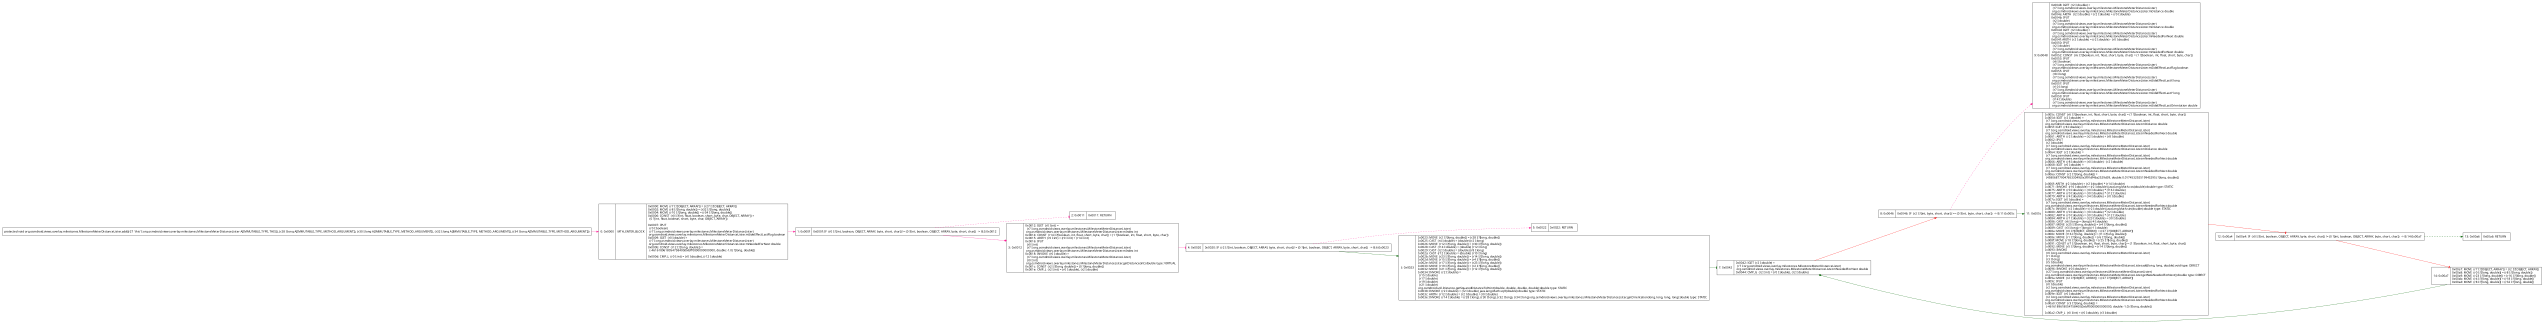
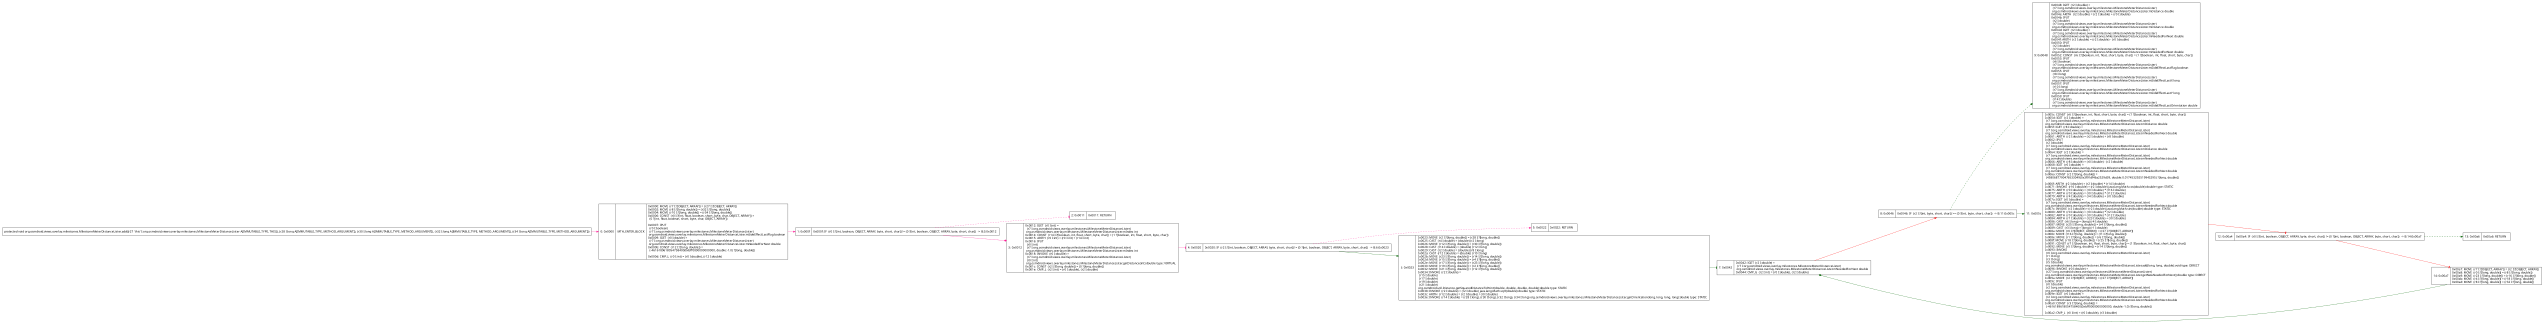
(1986, 154) -> (1986, 154)
